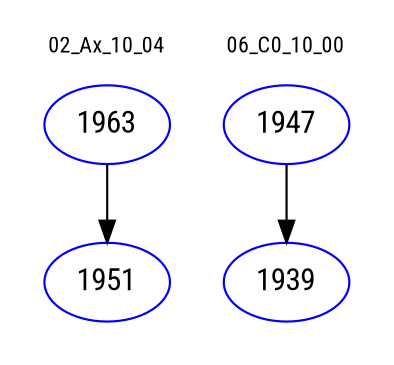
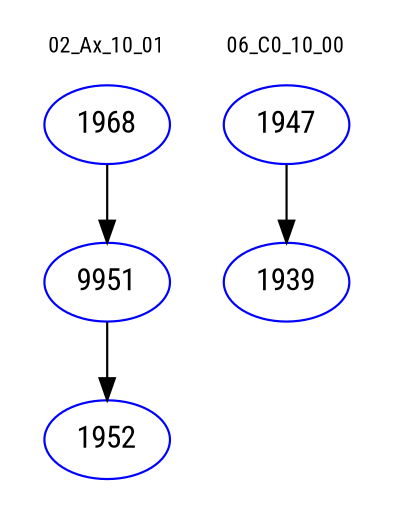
(107, 47) -> (107, 47)
(107, 125) -> (107, 125)
(107, 282) -> (107, 282)
none -> (107, 440)
